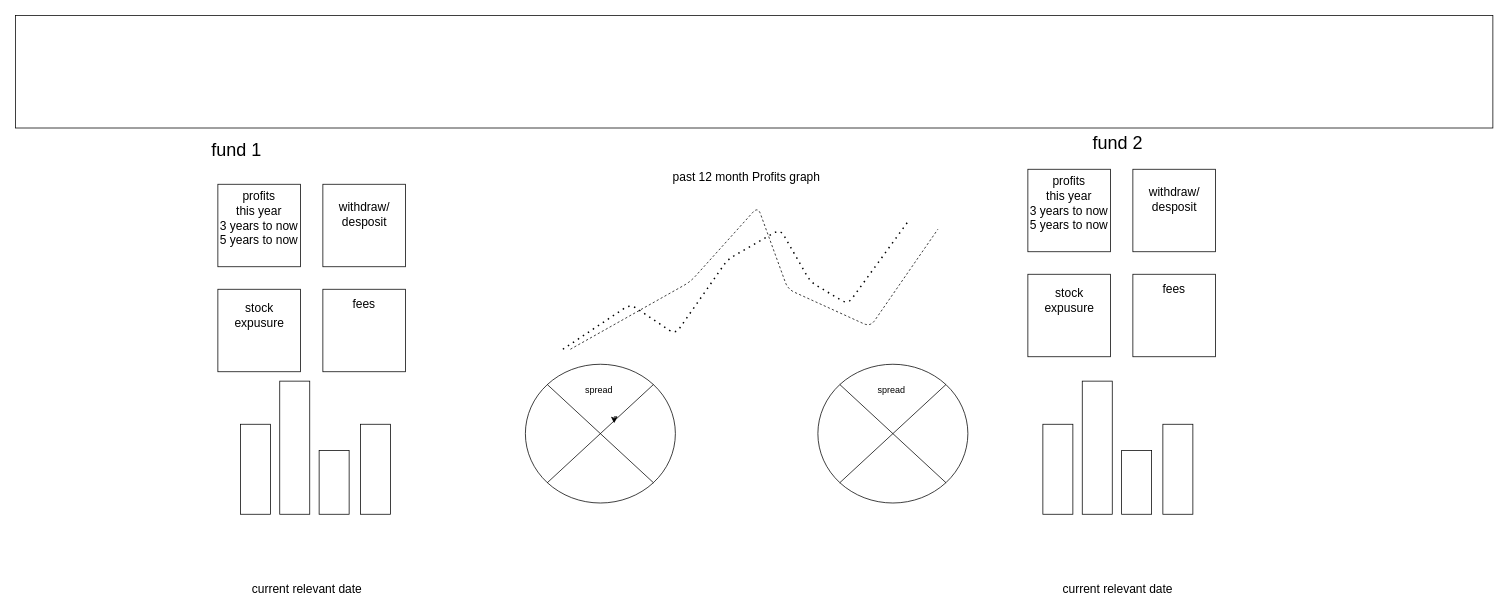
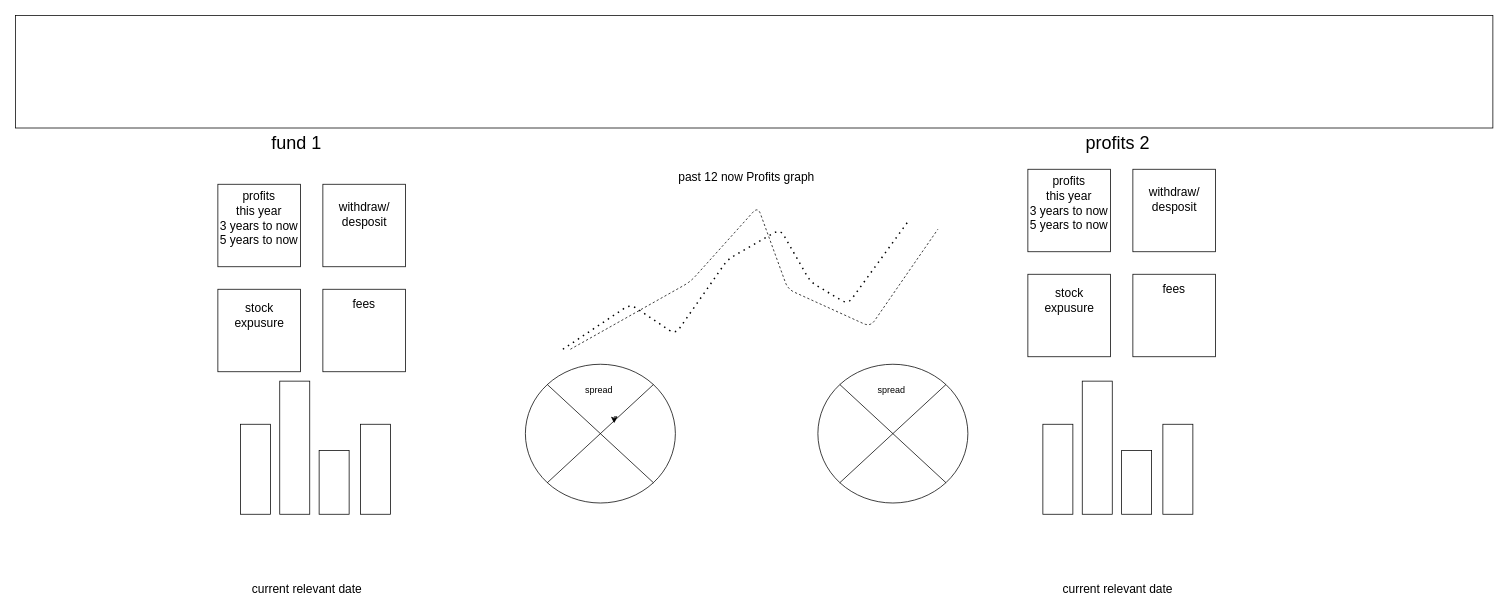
(1118, 143) -> (1118, 143)
(237, 150) -> (297, 143)
(747, 177) -> (747, 177)
